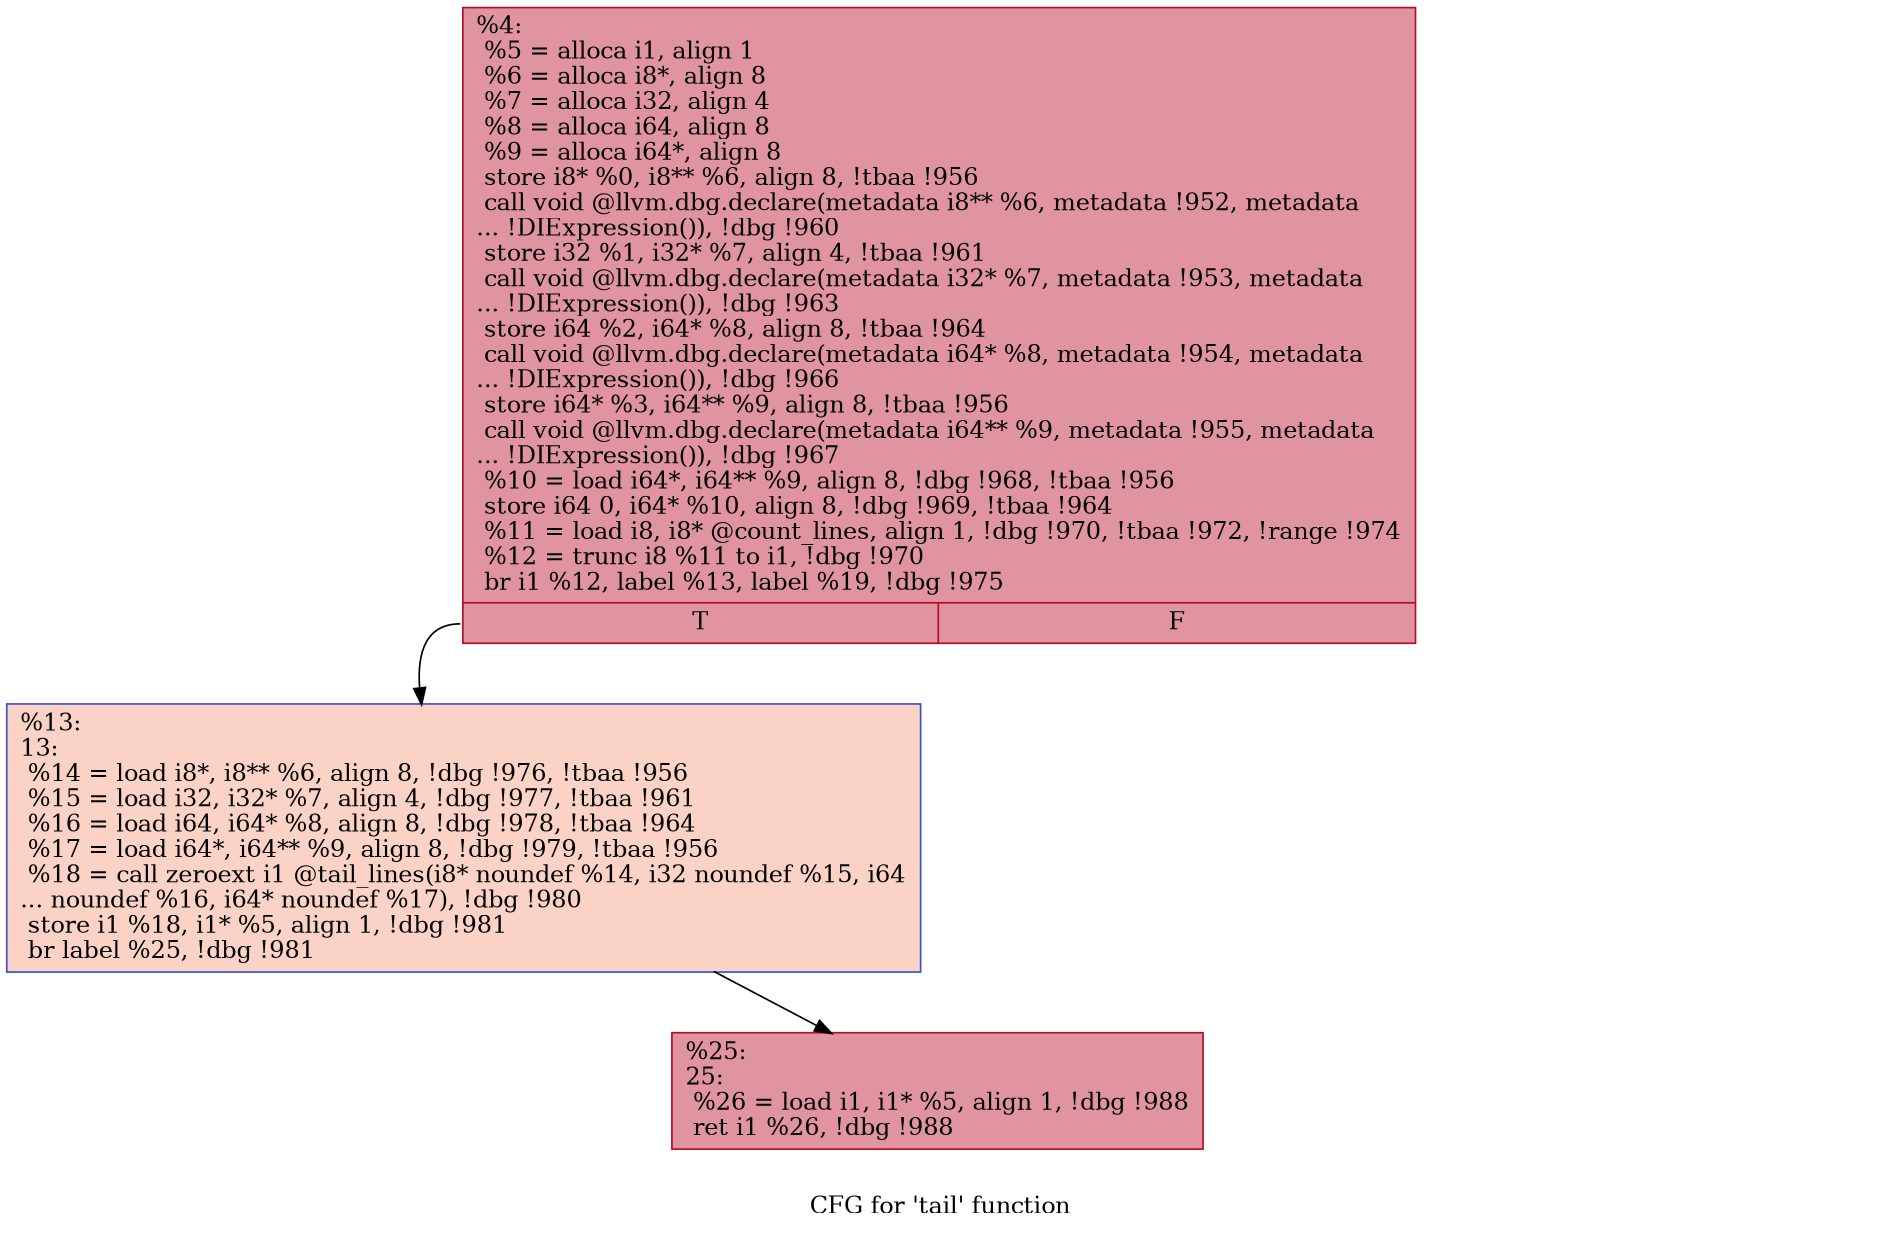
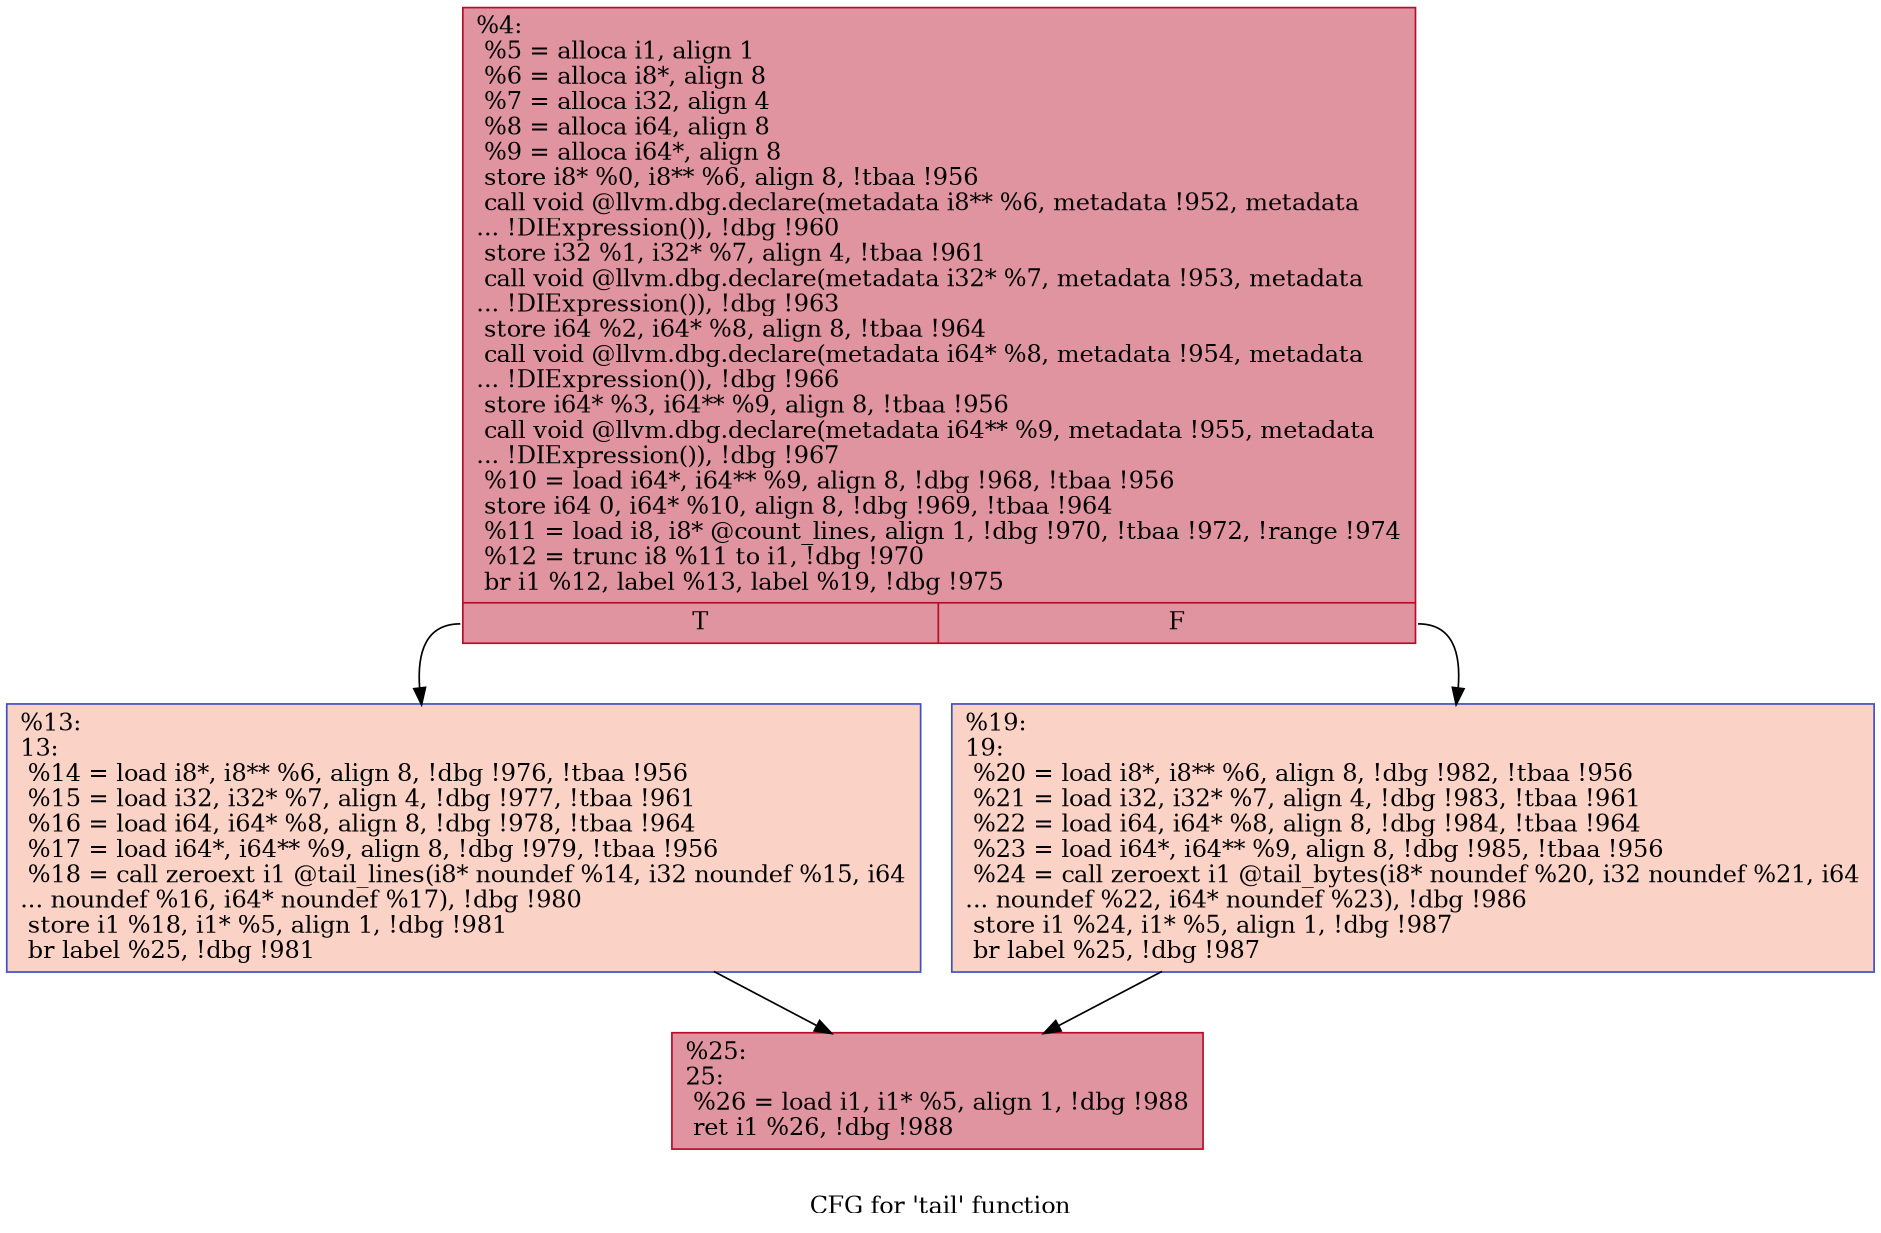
none -> (1413, 838)
